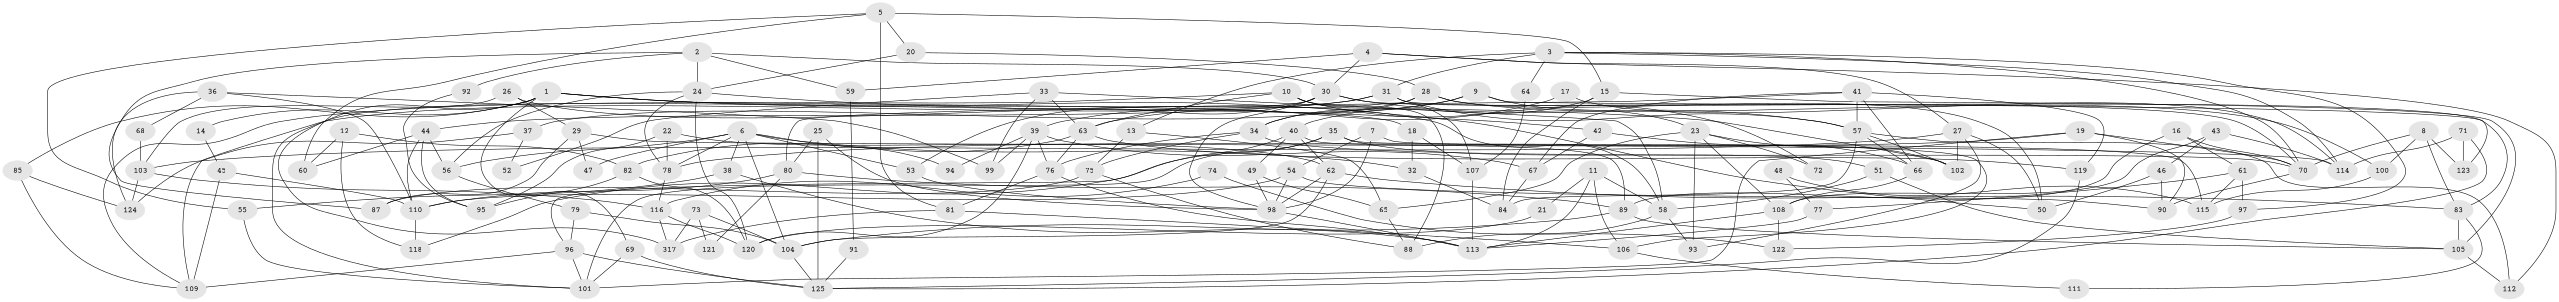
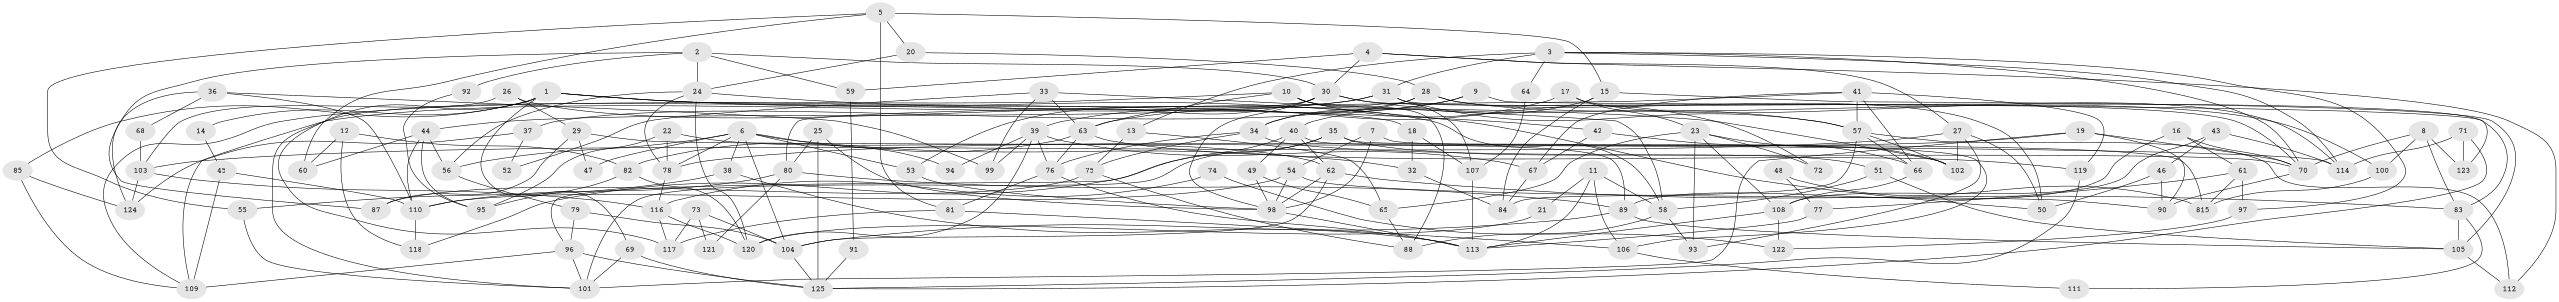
(1586, 110) -> (1630, 112)
(2203, 210) -> (2203, 210)
(669, 250) -> (669, 250)
